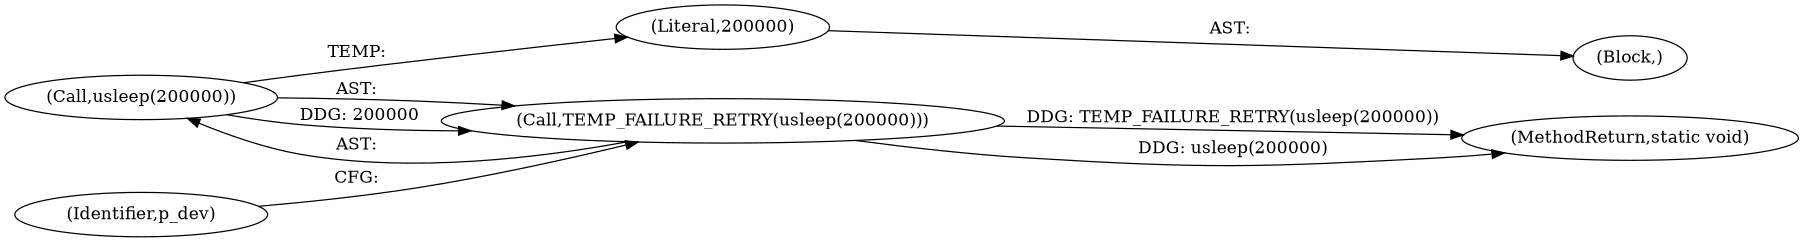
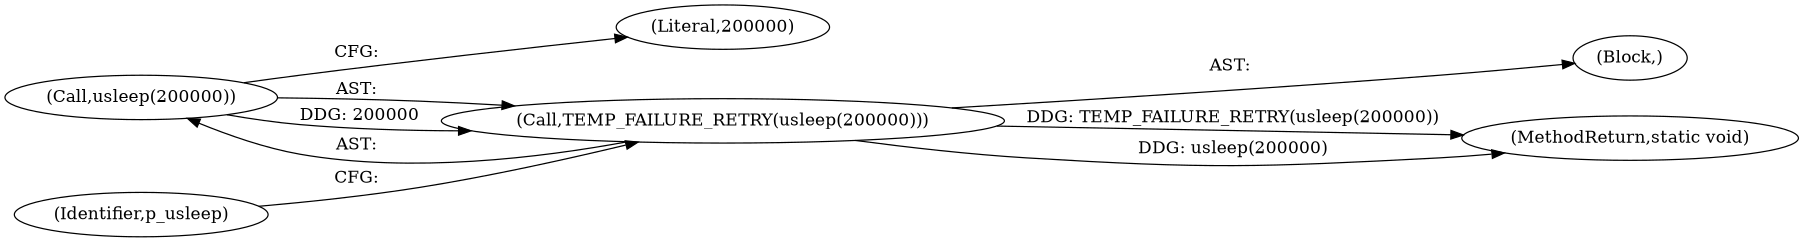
(1194, 43) -> (1257, 88)
(360, 52) -> (360, 52)
(141, 215) -> (141, 215)
